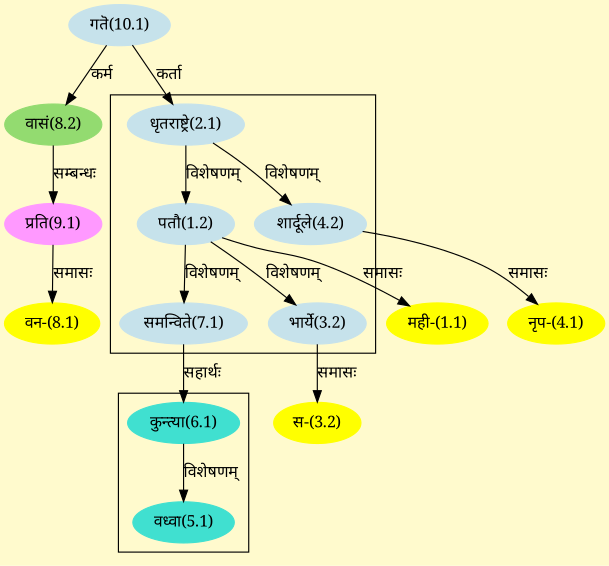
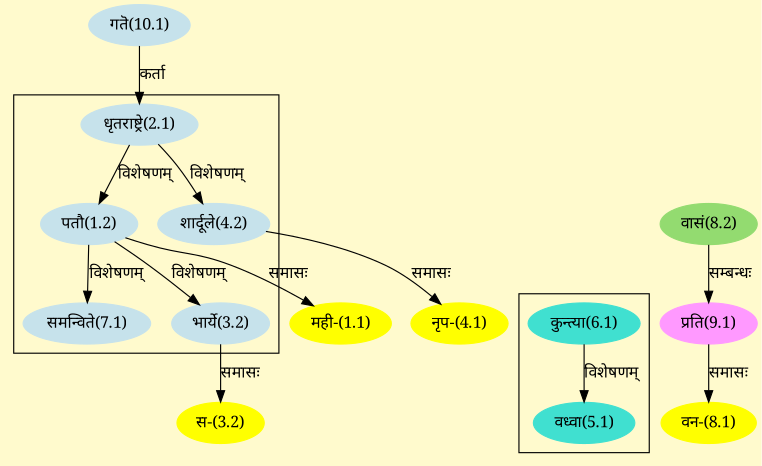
(90, 70) -> none
(184, 367) -> none
